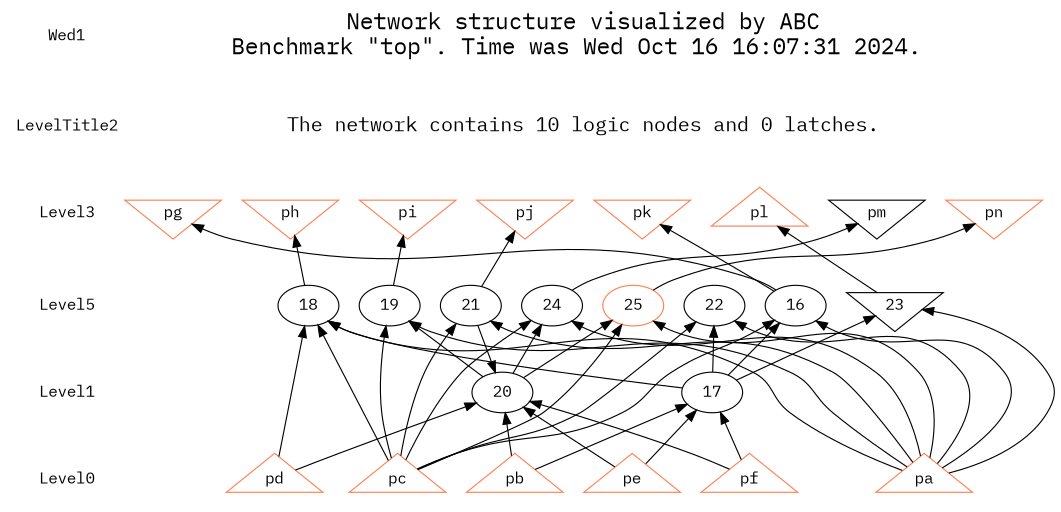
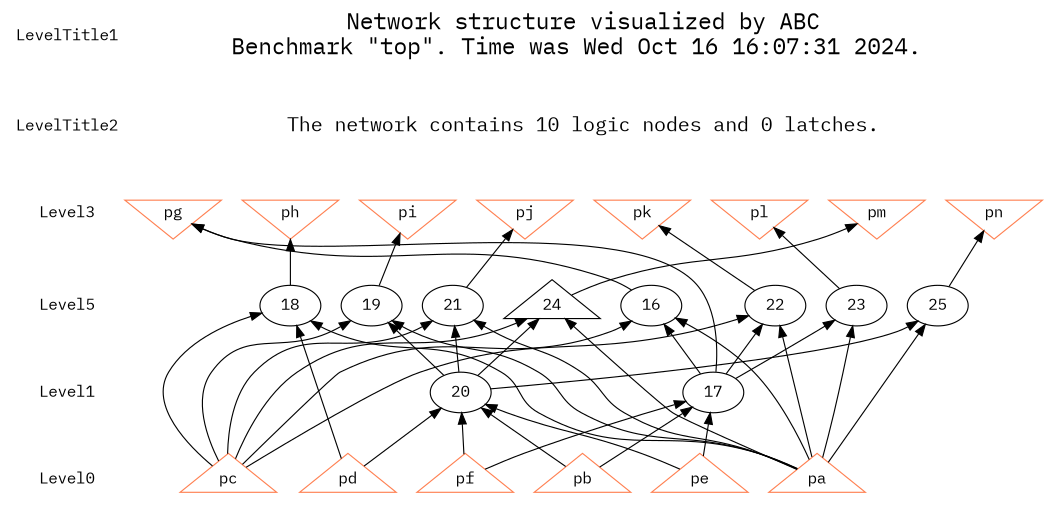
(67, 36) -> (67, 36)
(760, 213) -> (760, 213)
(877, 213) -> (877, 213)
(704, 250) -> (720, 267)
(552, 306) -> (552, 306)
(633, 306) -> (938, 306)
(895, 306) -> (857, 306)
(483, 338) -> (457, 355)
(509, 365) -> (484, 243)
(530, 420) -> none
